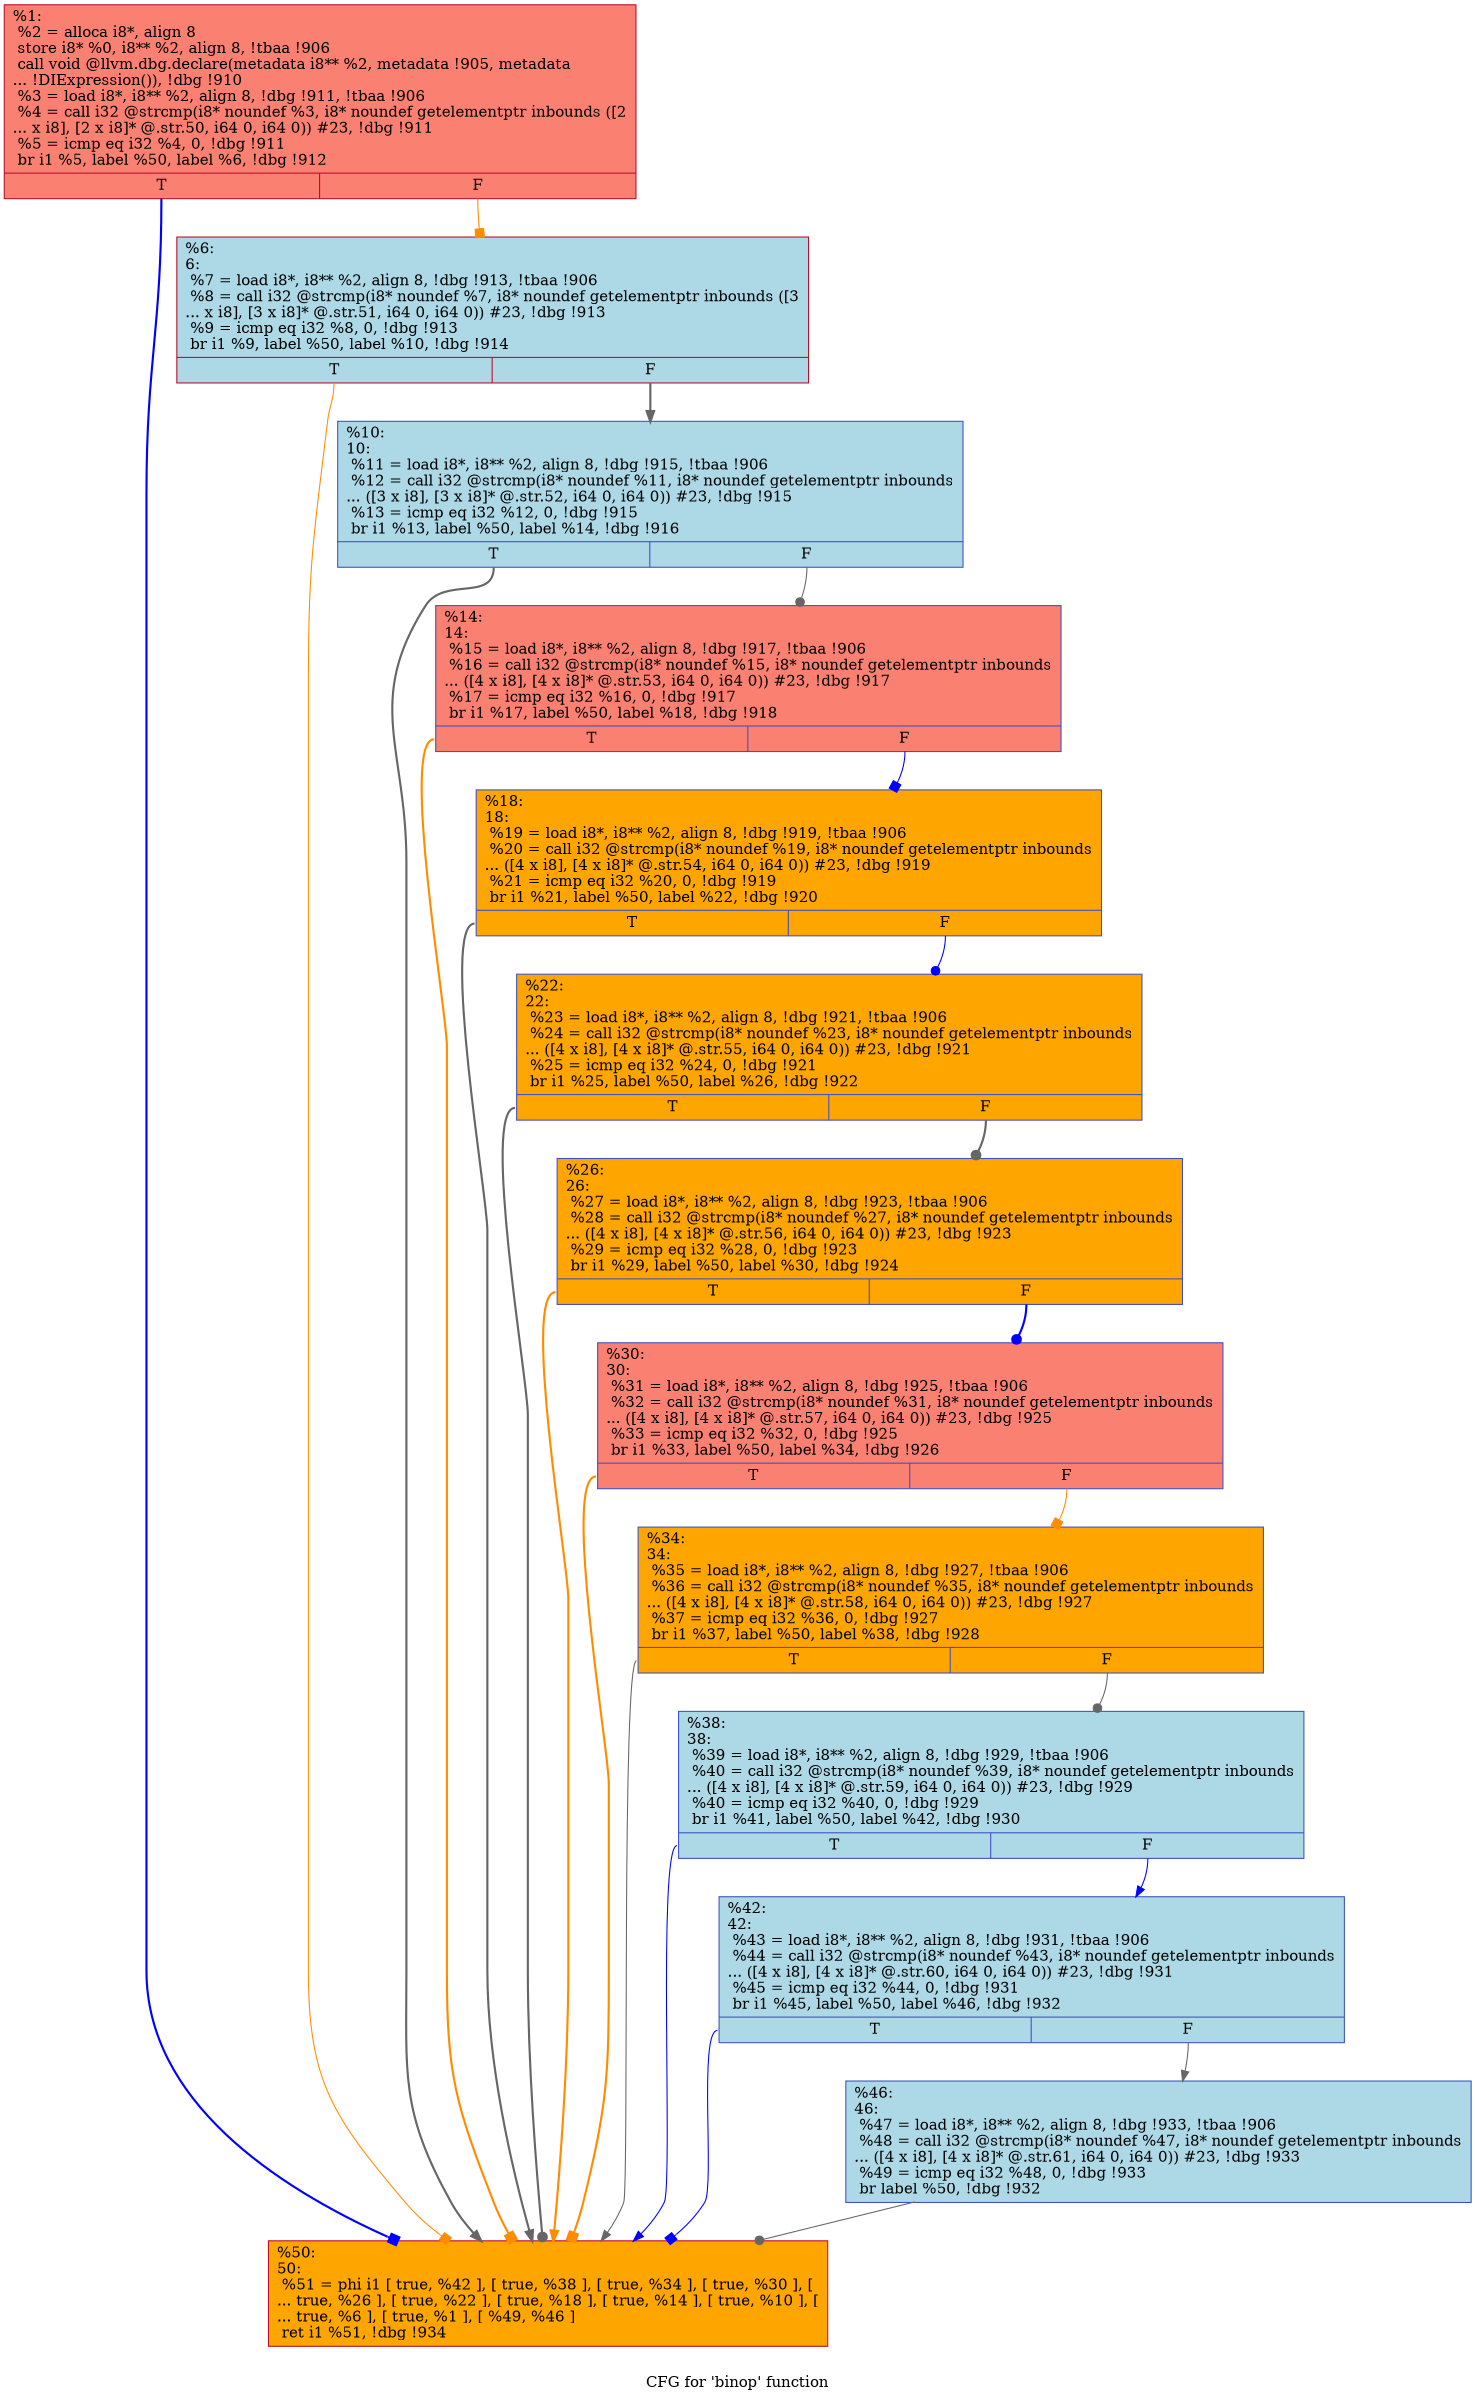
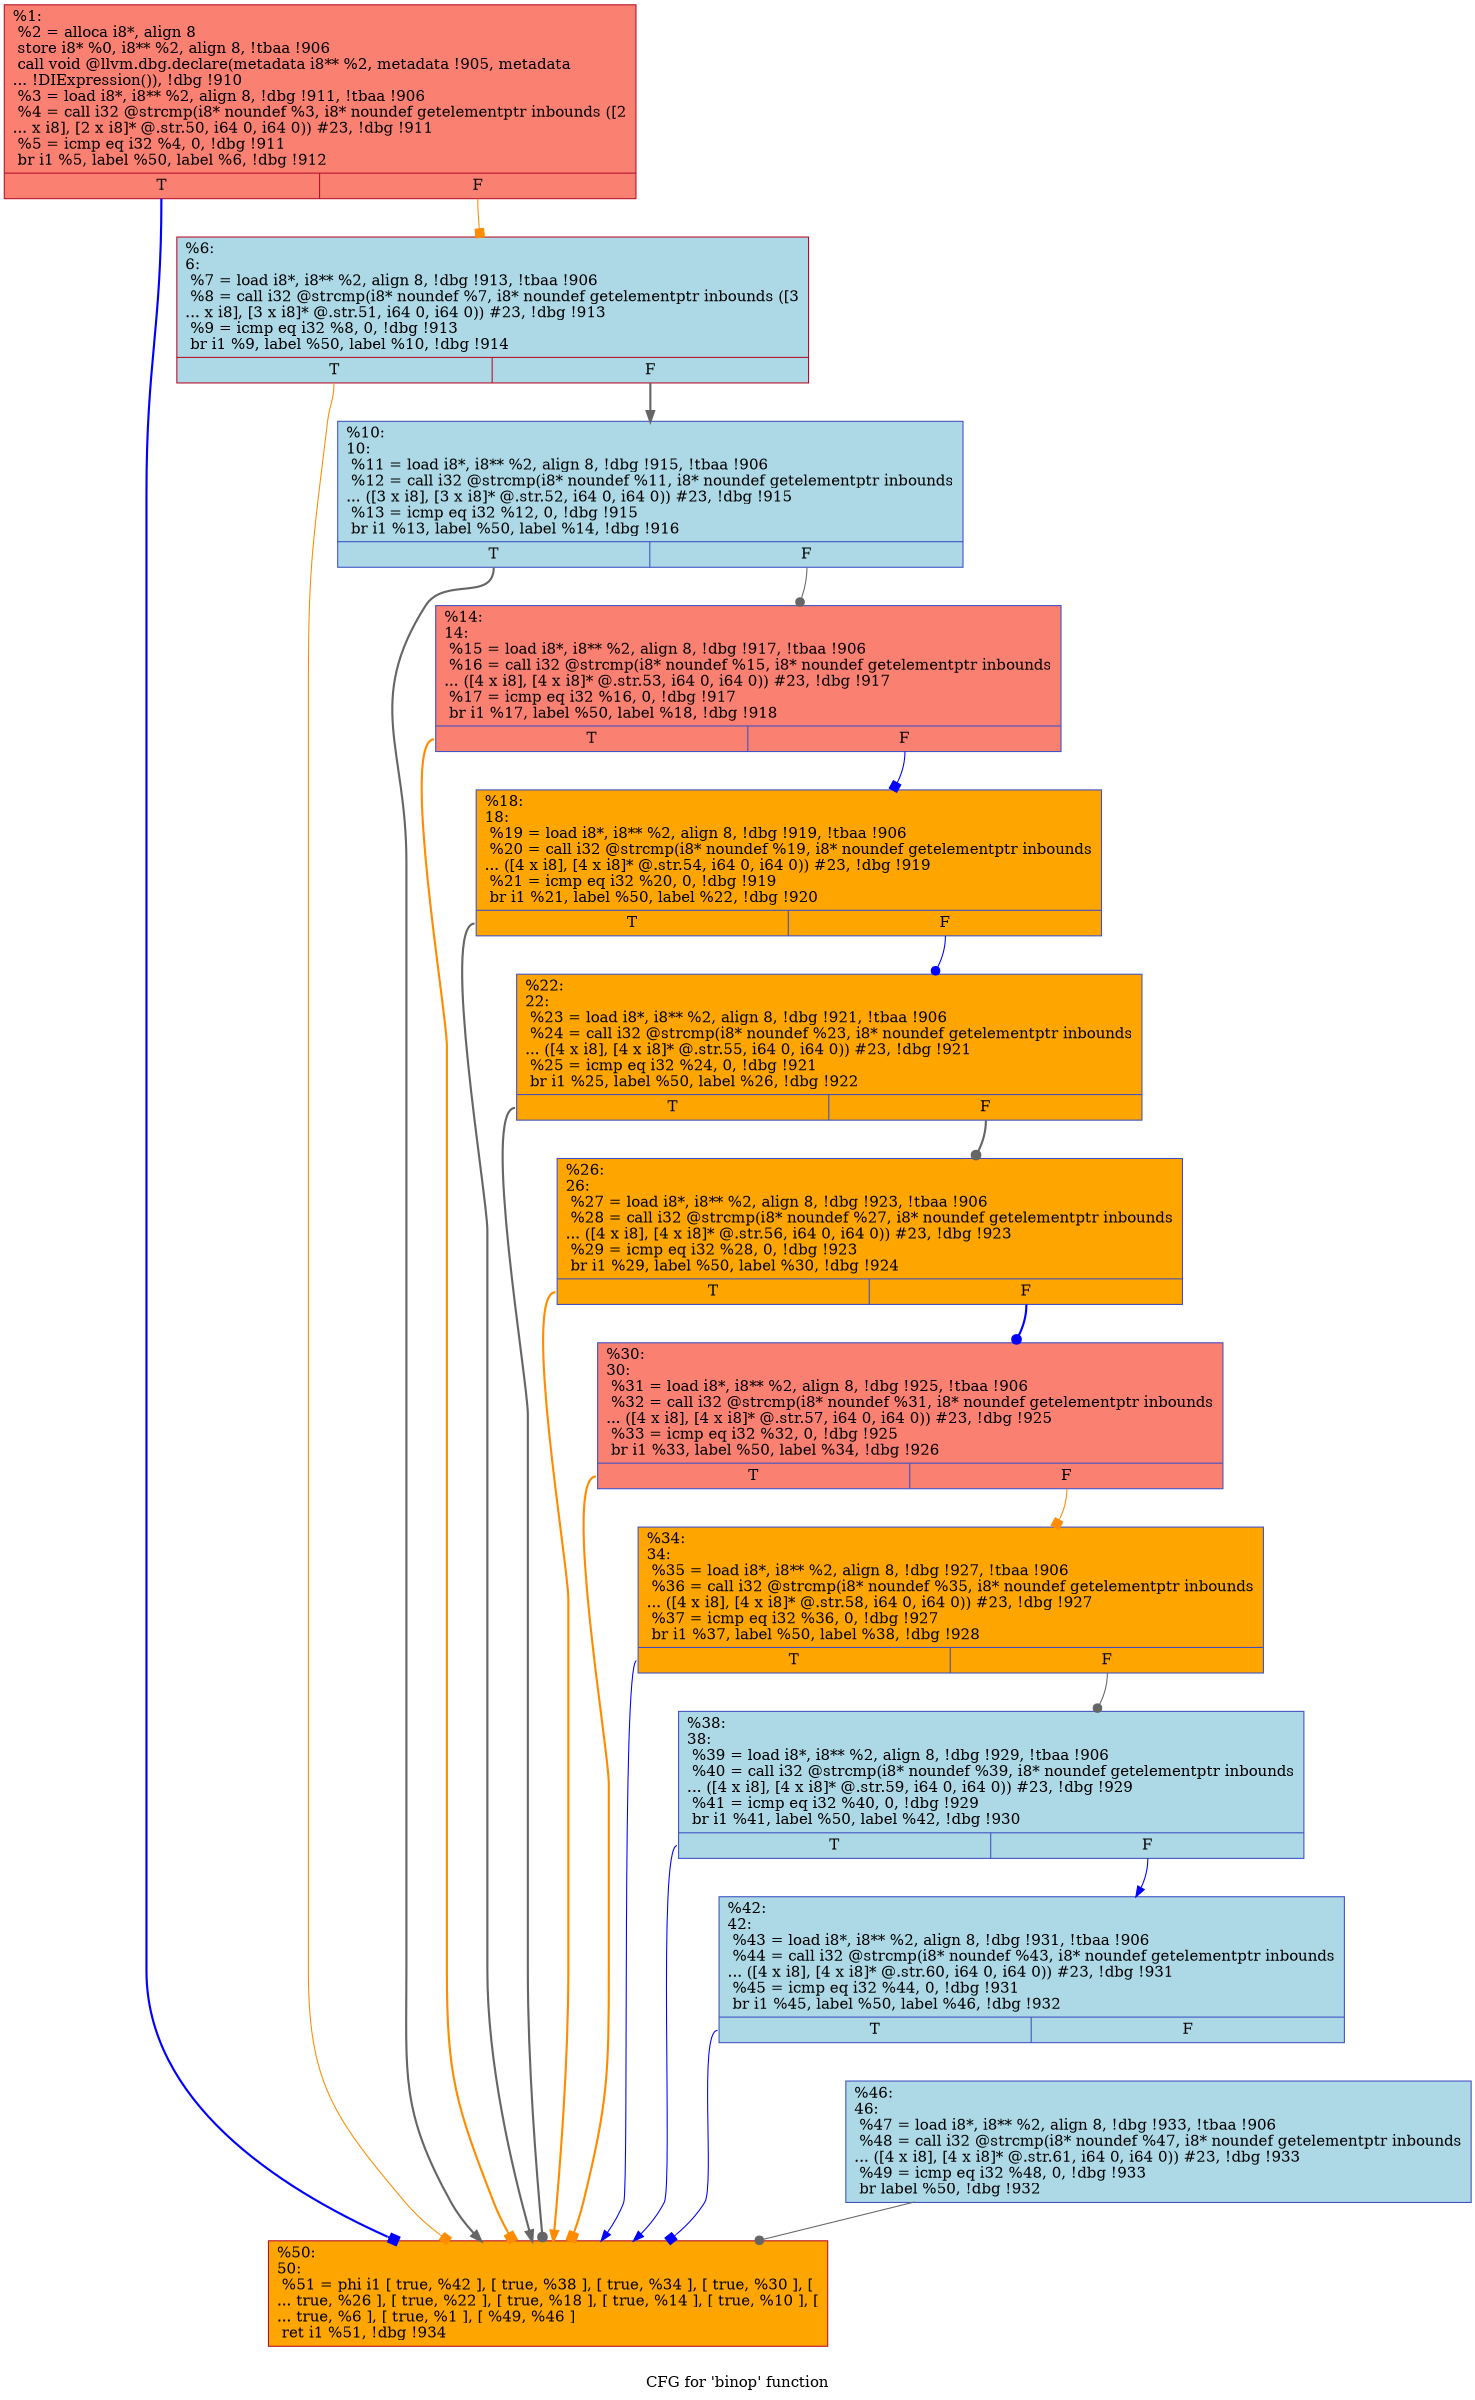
(833, 1804) -> (833, 1804)
(626, 1948) -> (626, 1948)
(1187, 2057) -> none
